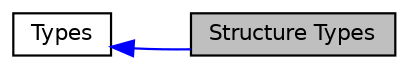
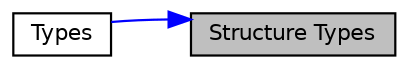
(162, 49) -> (140, 20)
